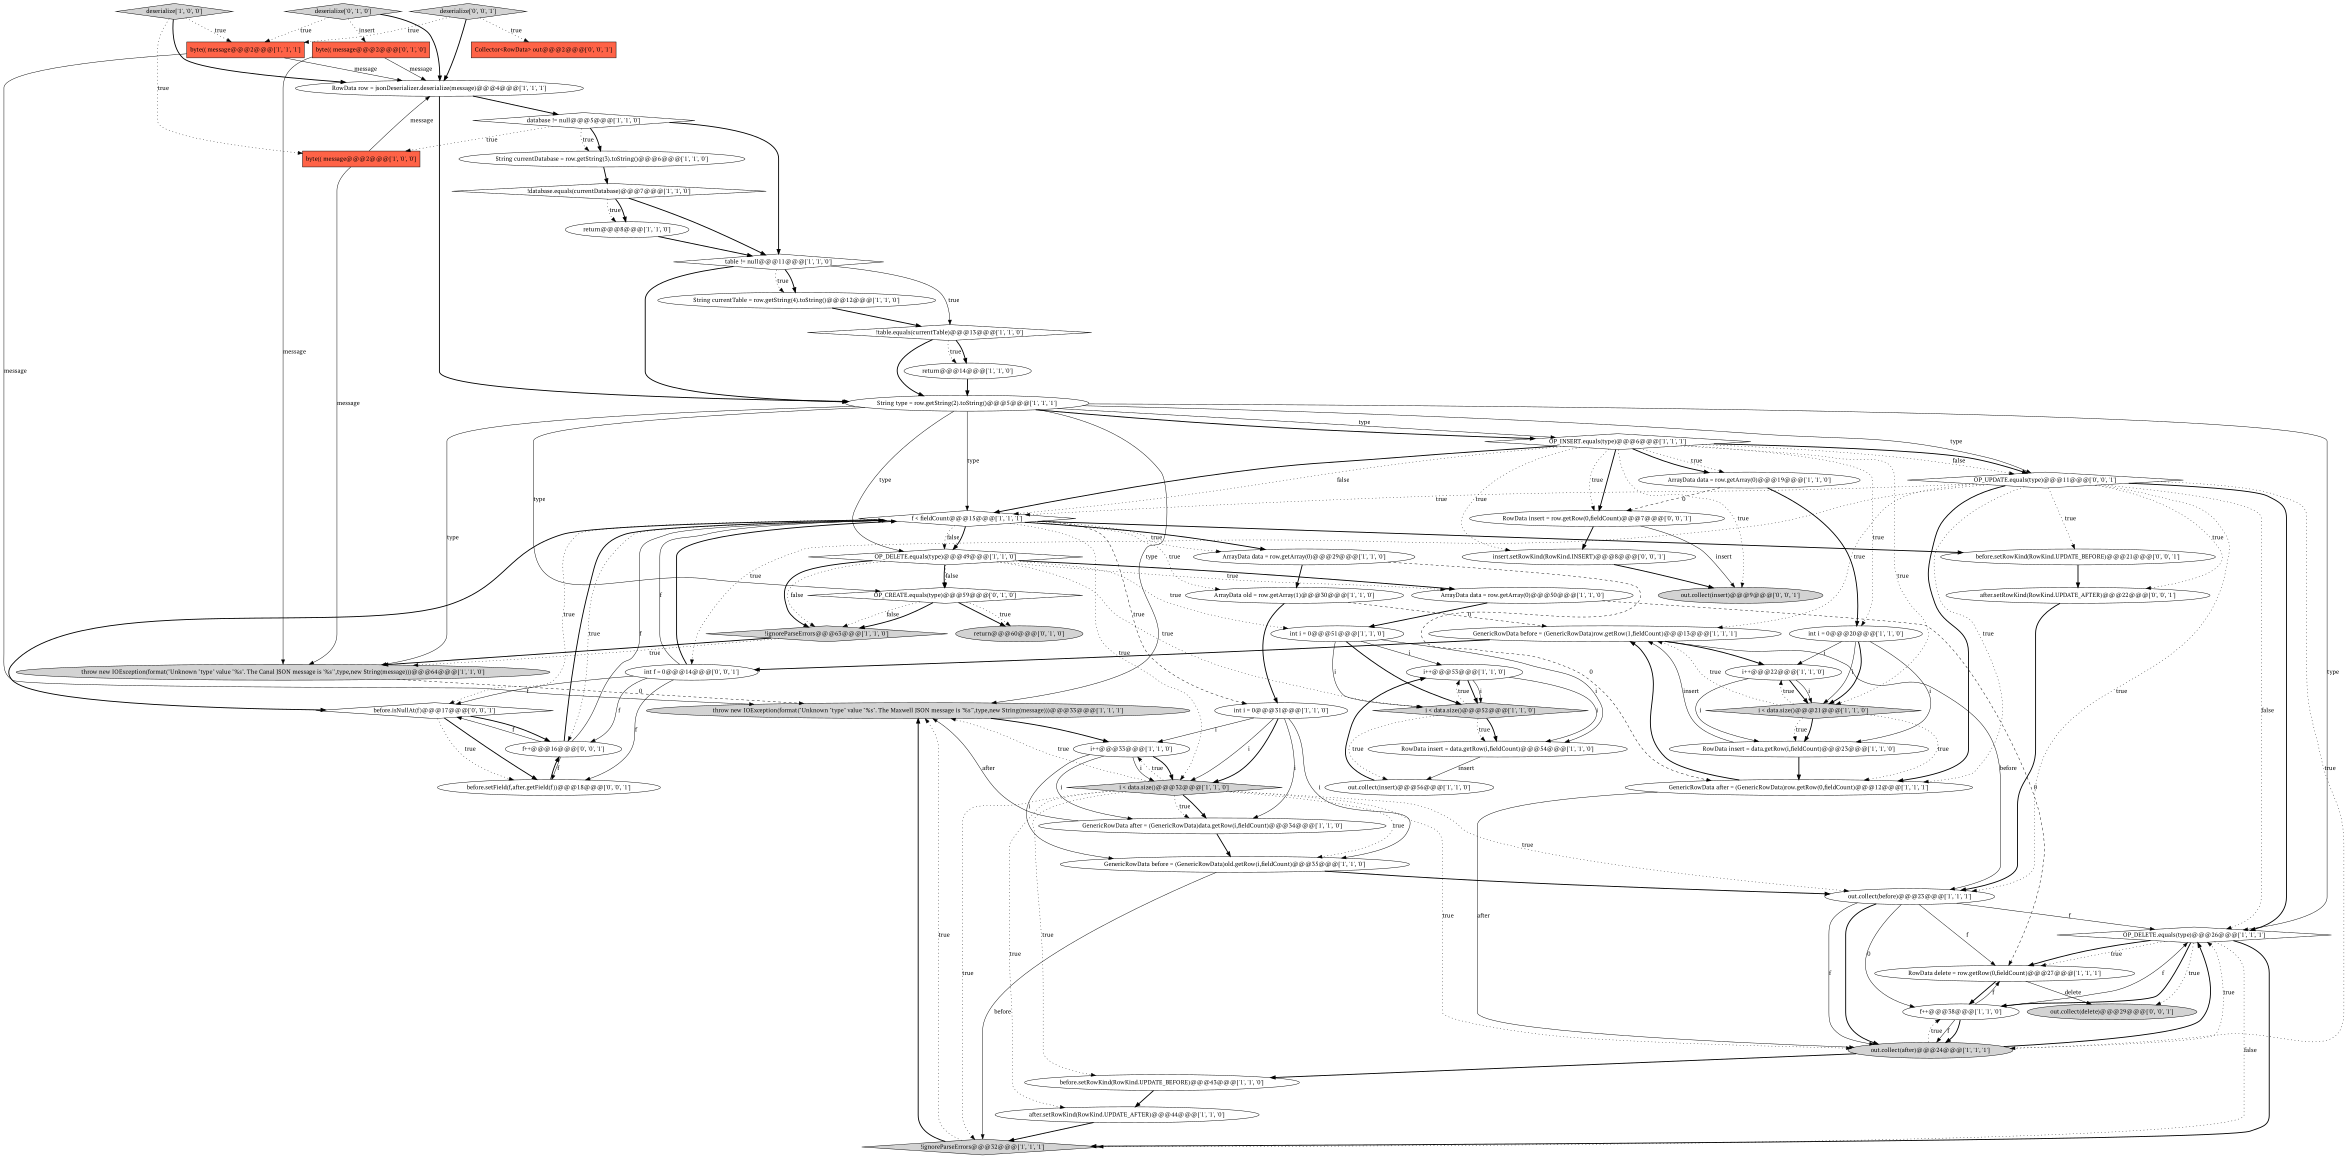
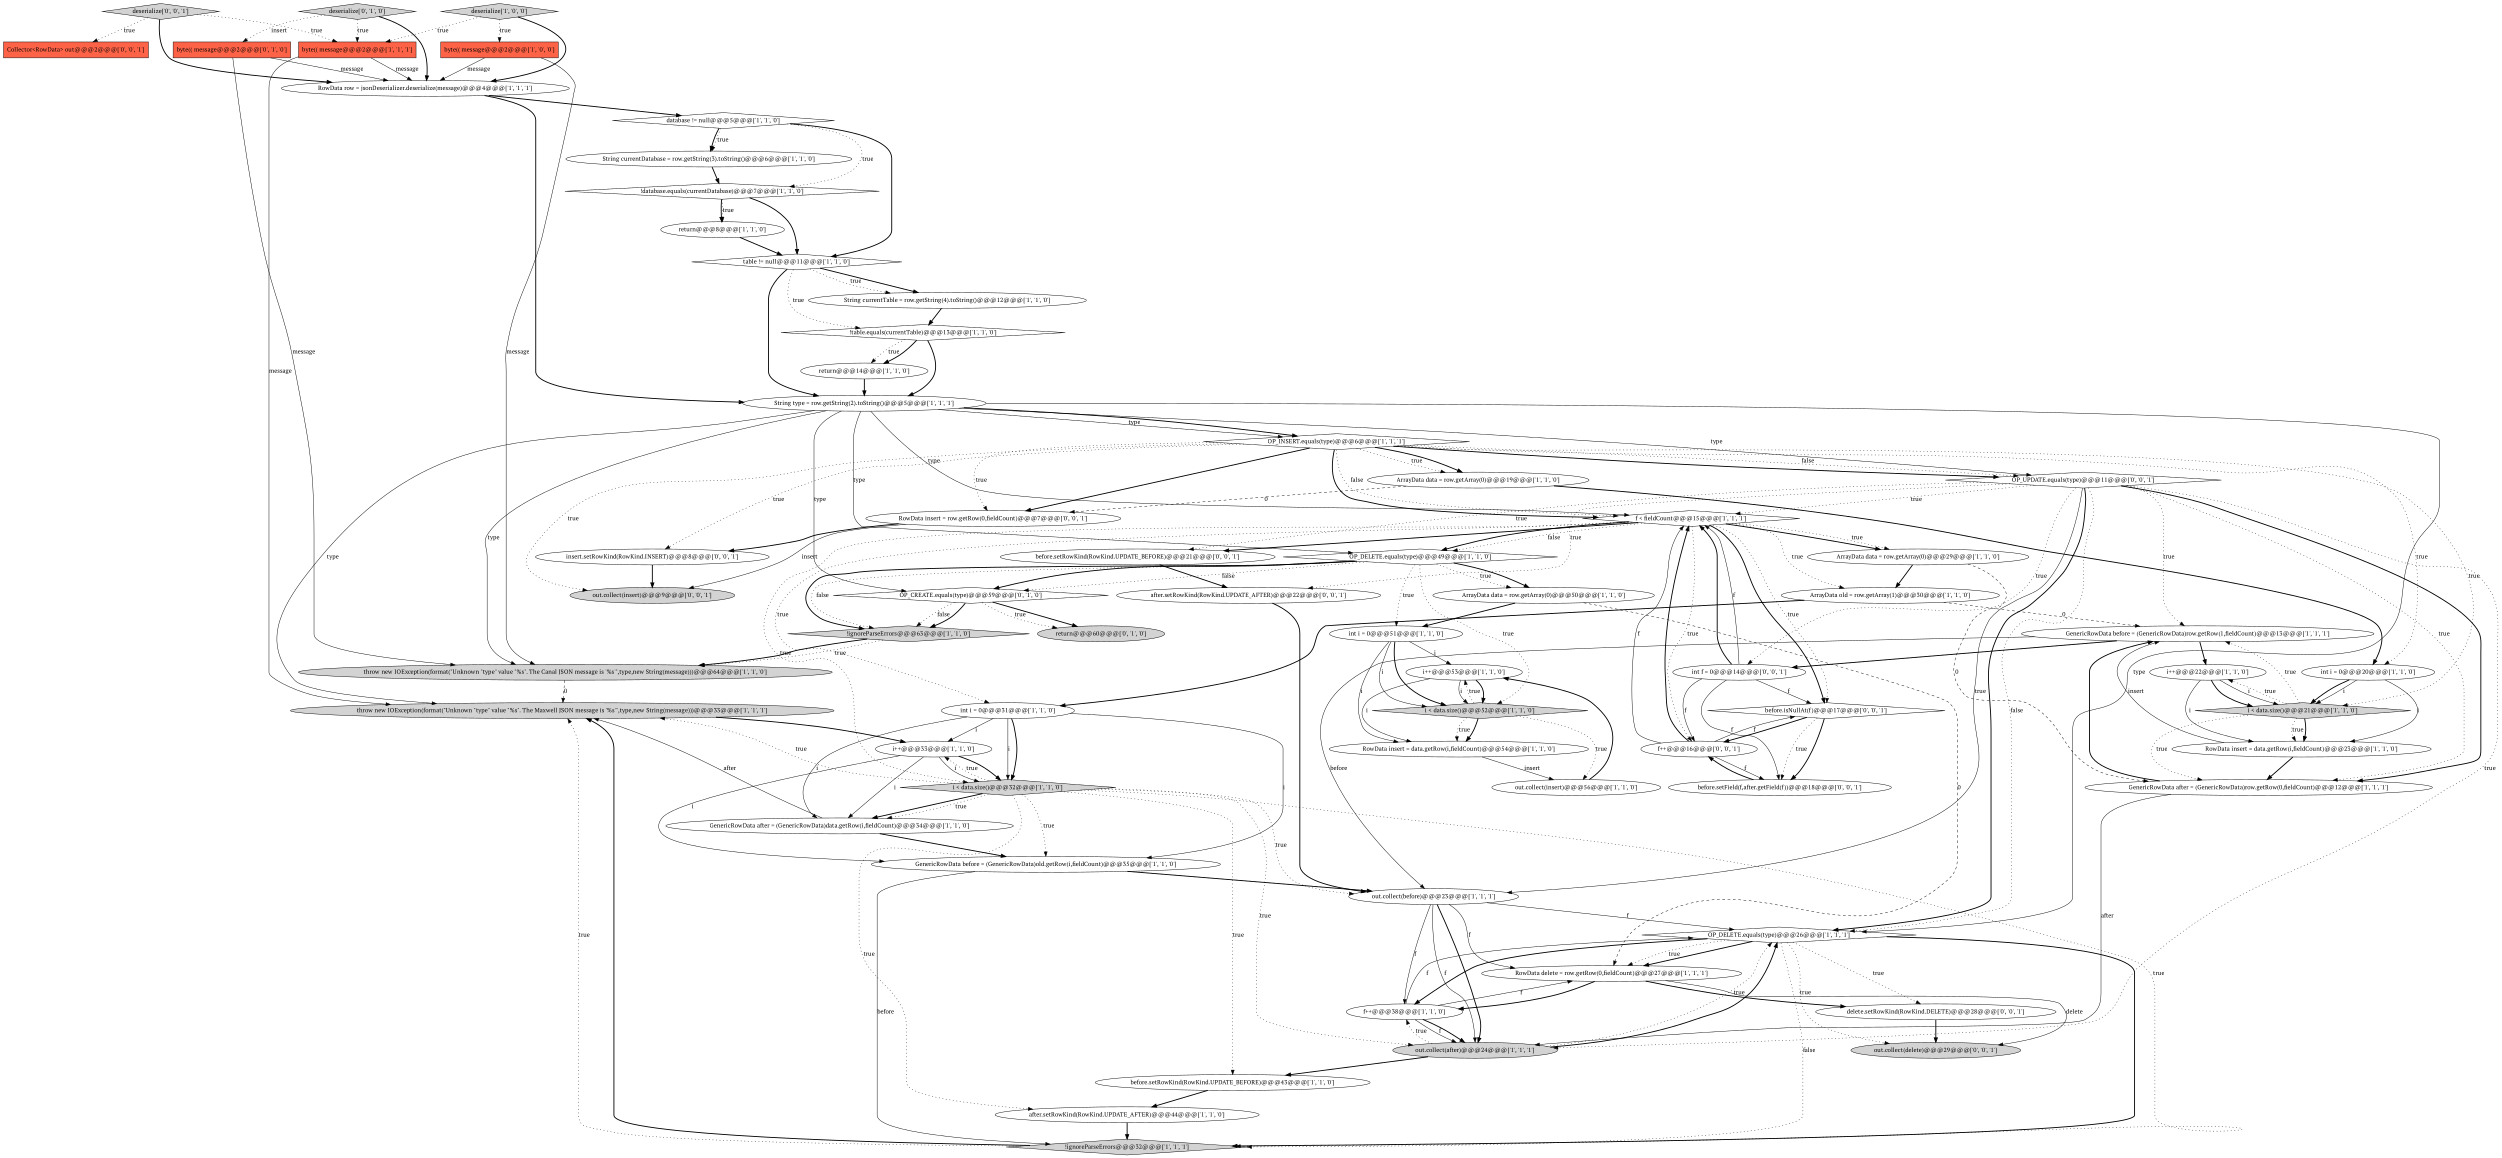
(481, 138) -> (861, 151)
(901, 277) -> (804, 316)
(1133, 616) -> (1071, 541)
(1823, 651) -> none
(2147, 670) -> (1915, 825)
(1869, 954) -> (1415, 954)
none -> (1936, 1012)
